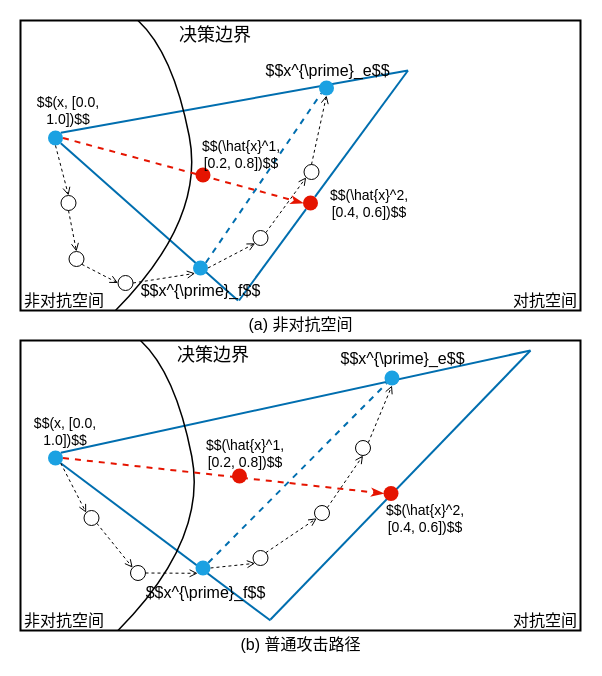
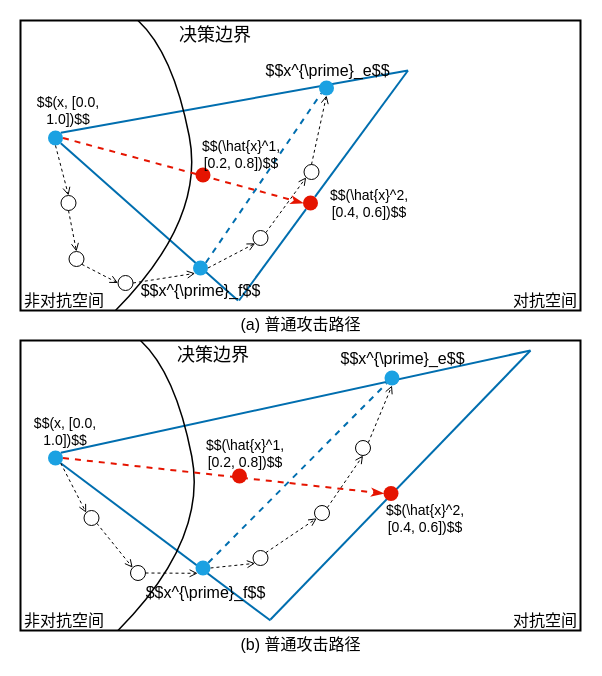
(301, 325) -> (301, 325)
